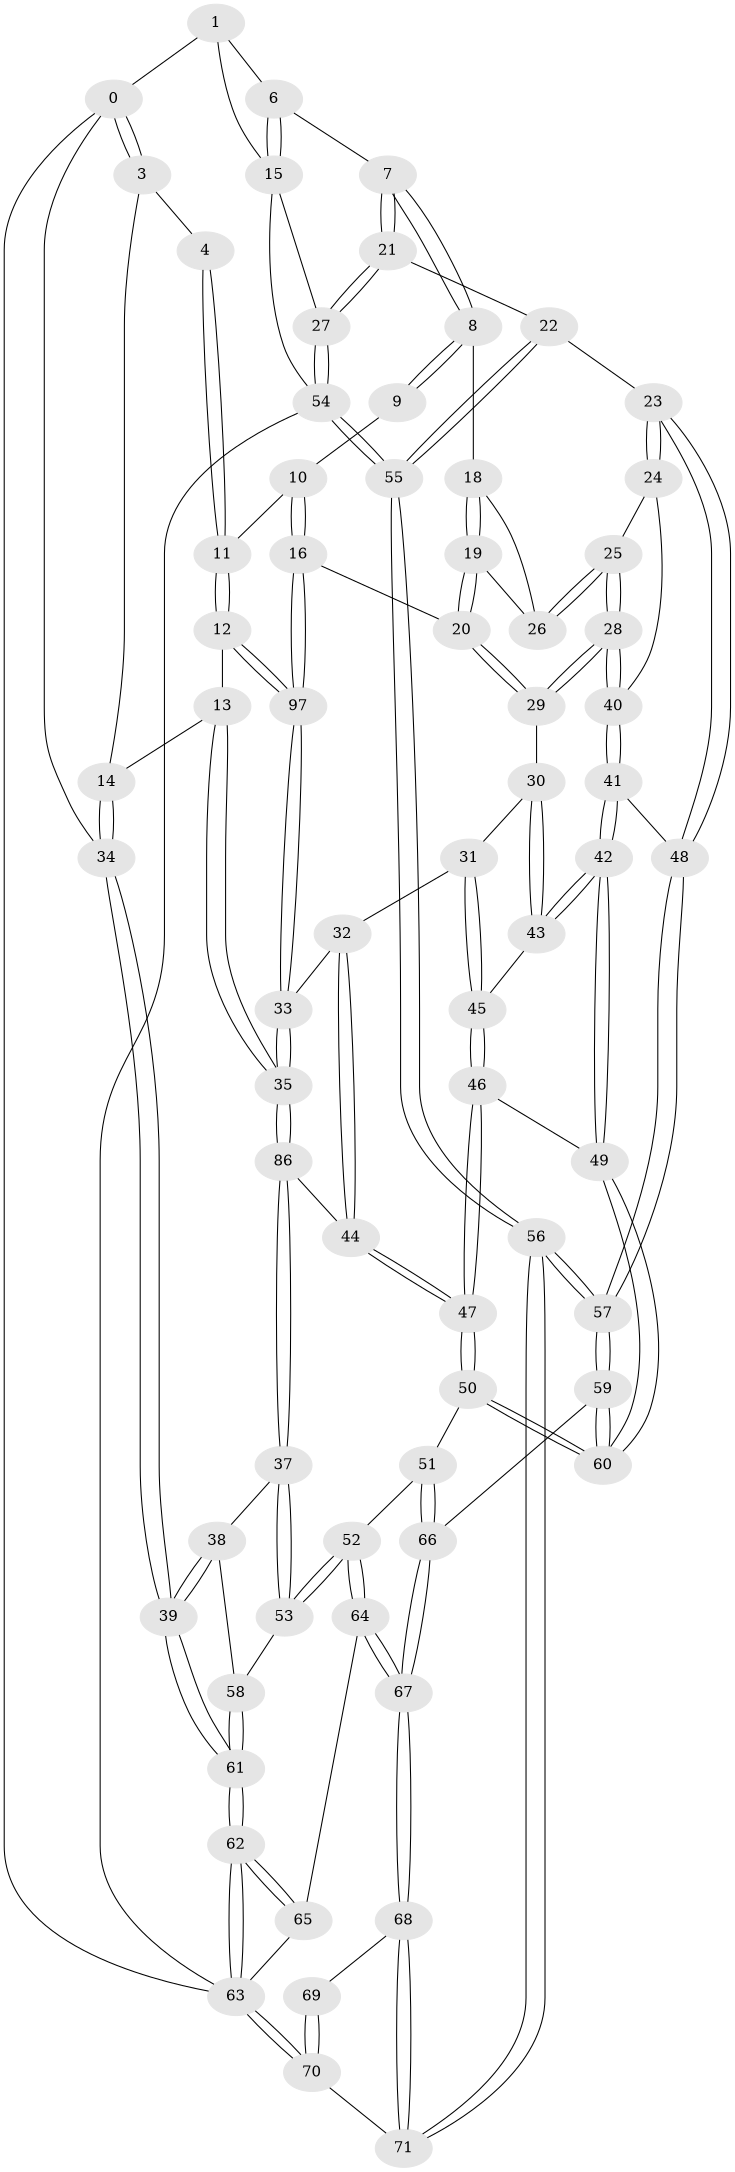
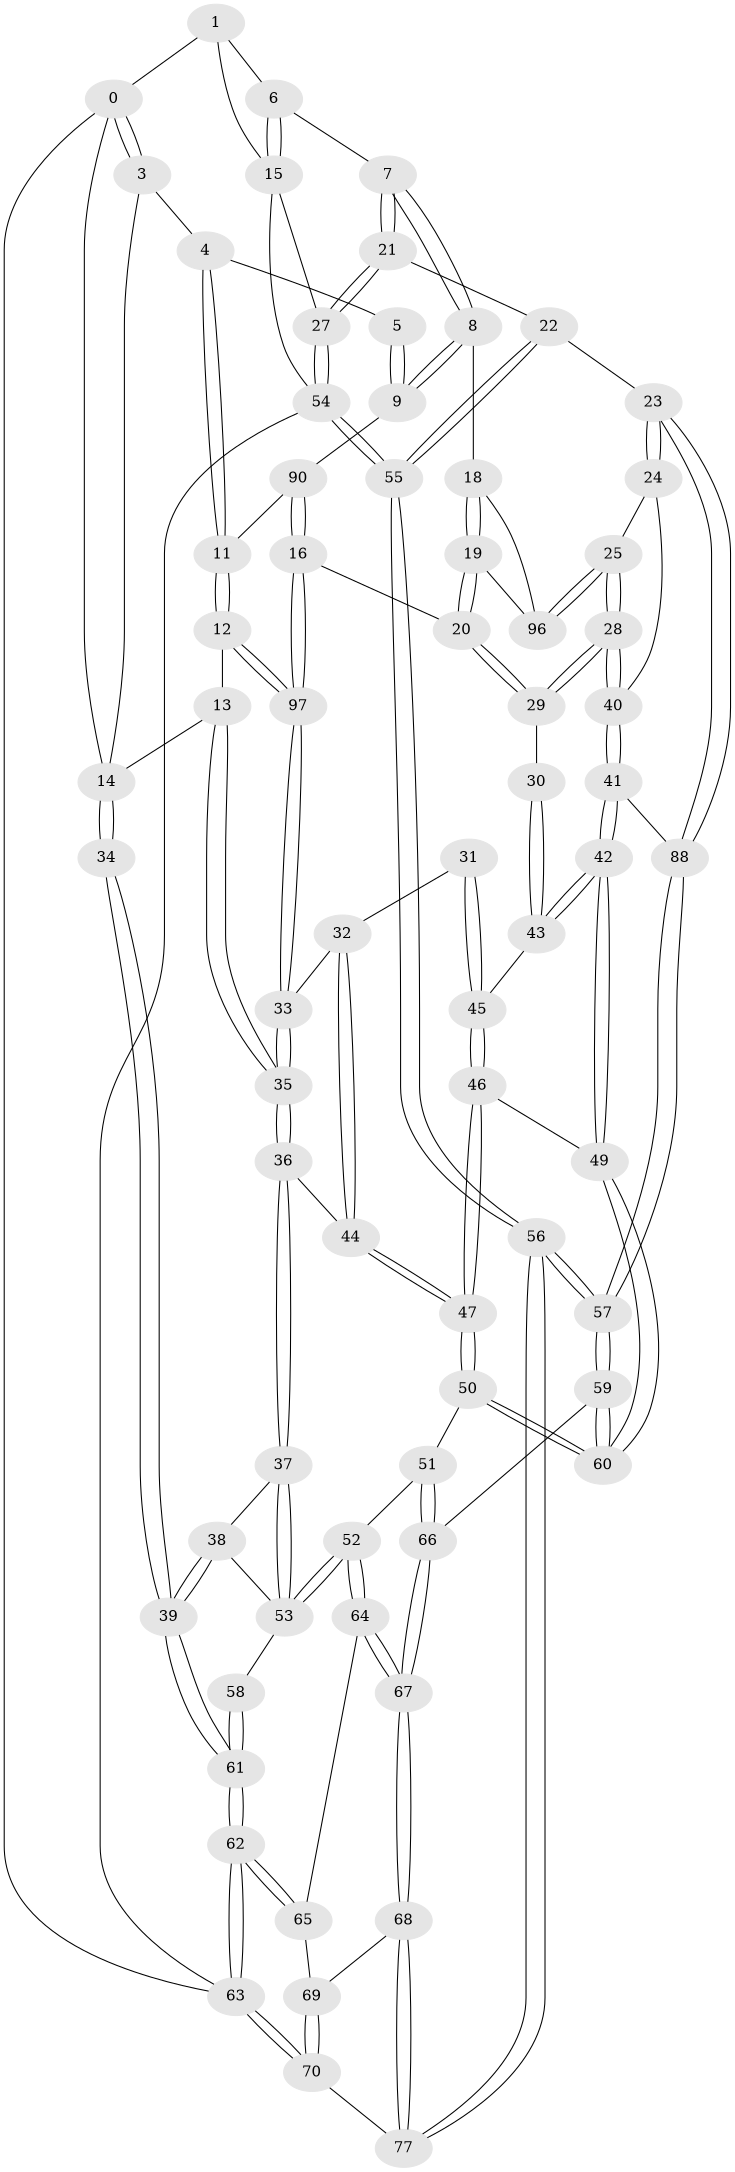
none -> (397, 327)
(44, 477) -> (84, 440)
(298, 479) -> (298, 479)
(538, 630) -> (538, 630)
(503, 820) -> none
(680, 858) -> (680, 858)
(284, 1162) -> (284, 1162)
(227, 1617) -> (251, 1579)
(270, 1959) -> (308, 1959)
(404, 2148) -> (404, 2148)
